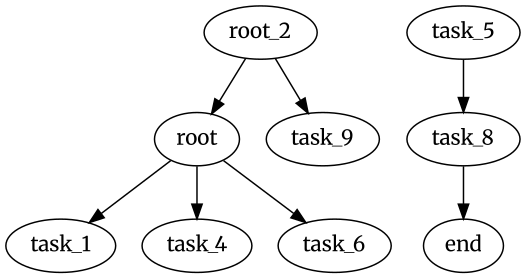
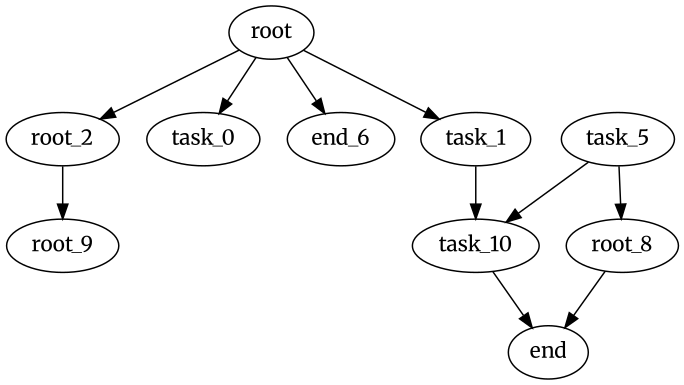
(232, 80) -> (177, 81)
(323, 139) -> (63, 246)
(463, 139) -> (622, 246)
(197, 246) -> (203, 139)
(335, 246) -> (341, 139)
none -> (476, 246)
